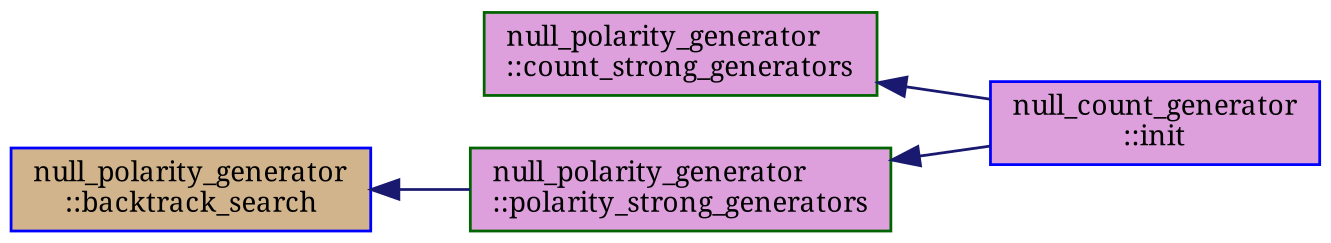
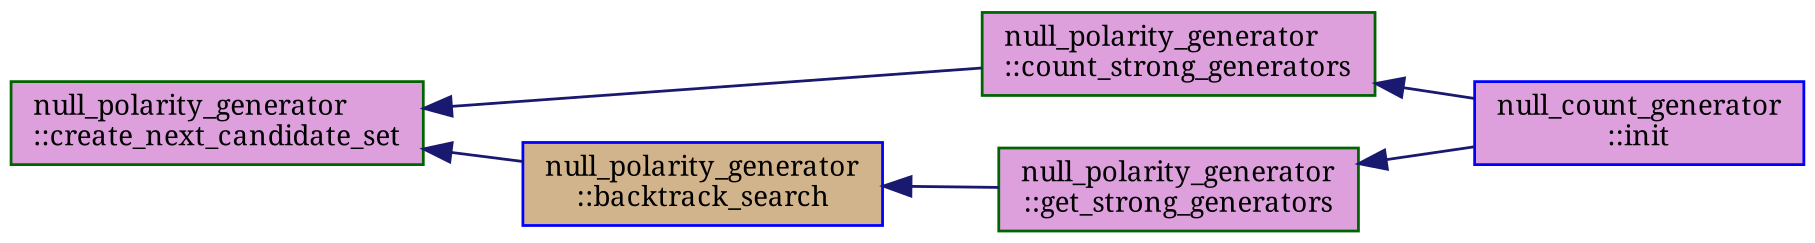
none -> (217, 123)
(681, 190) -> (1179, 190)
